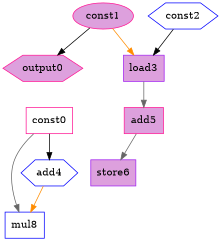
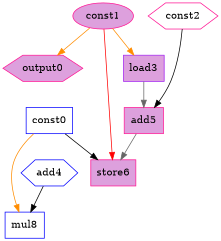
(183, 16) -> (183, 16)
(77, 39) -> (77, 39)
(166, 39) -> (176, 67)
none -> (108, 91)
(49, 121) -> (49, 121)
(49, 143) -> (79, 144)
(13, 166) -> (13, 166)
(113, 173) -> (113, 173)
(39, 196) -> (39, 196)
